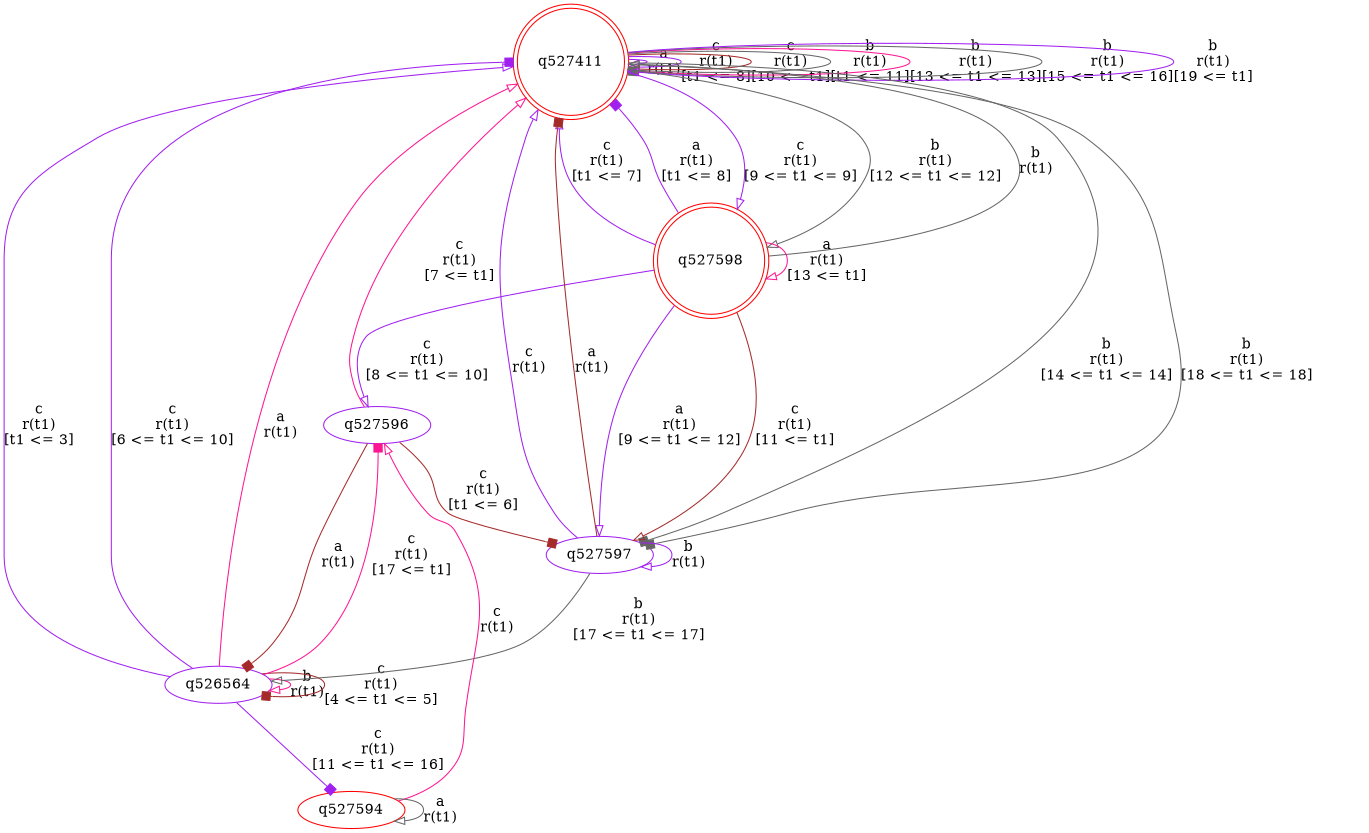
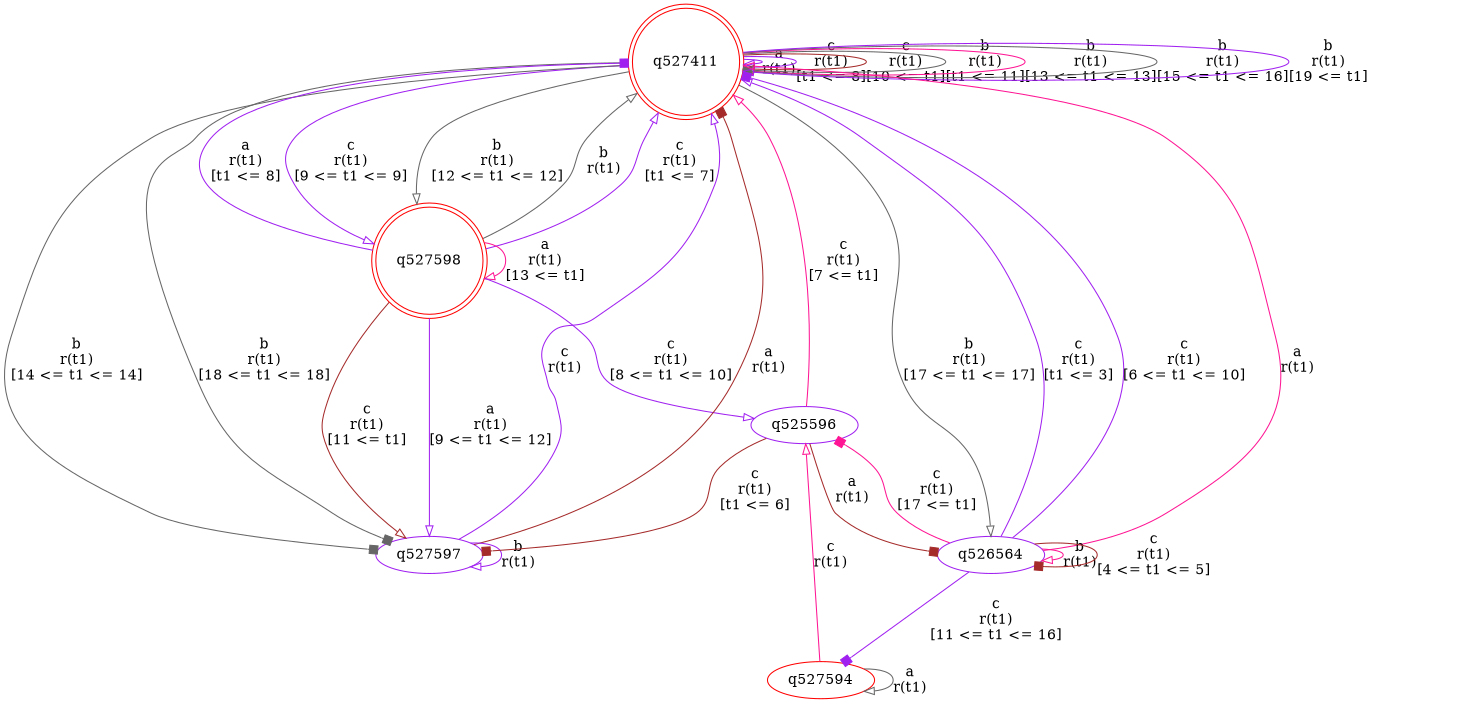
(377, 425) -> (805, 425)
(452, 663) -> (897, 285)
